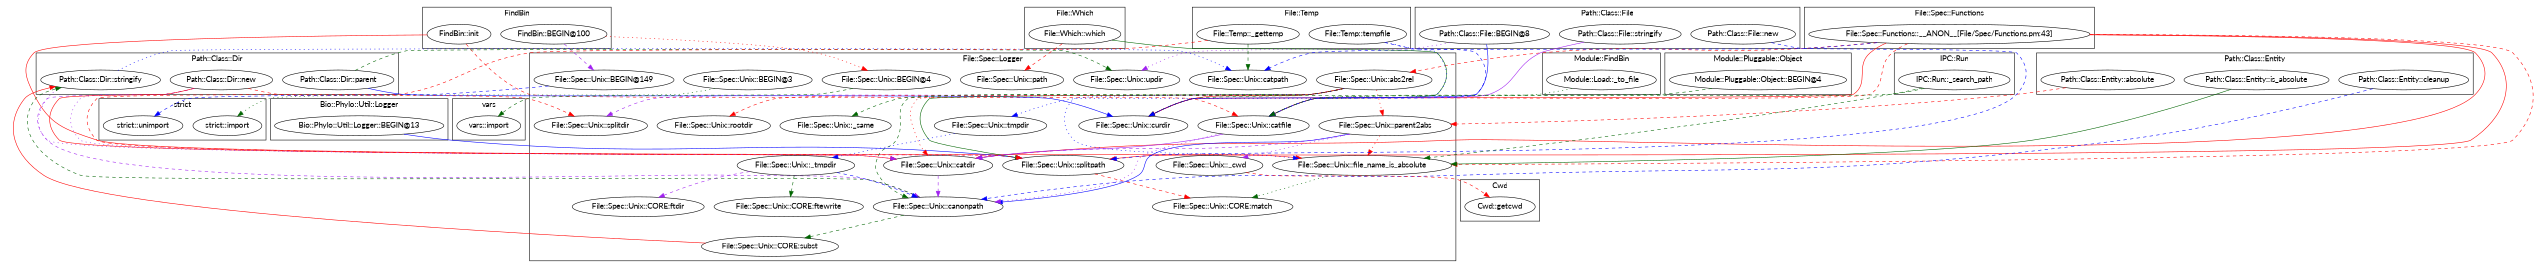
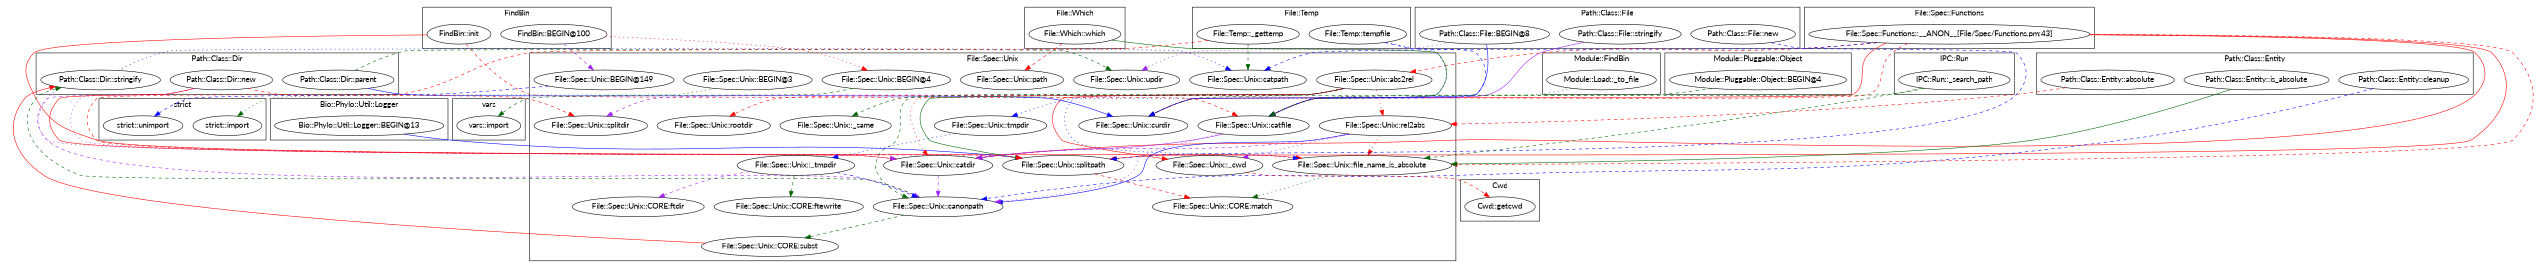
(993, 59) -> (993, 59)
(1248, 96) -> (1053, 115)
(1385, 126) -> (1385, 126)
